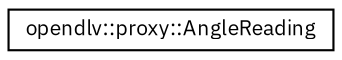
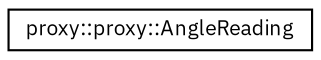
(171, 30) -> (160, 30)
